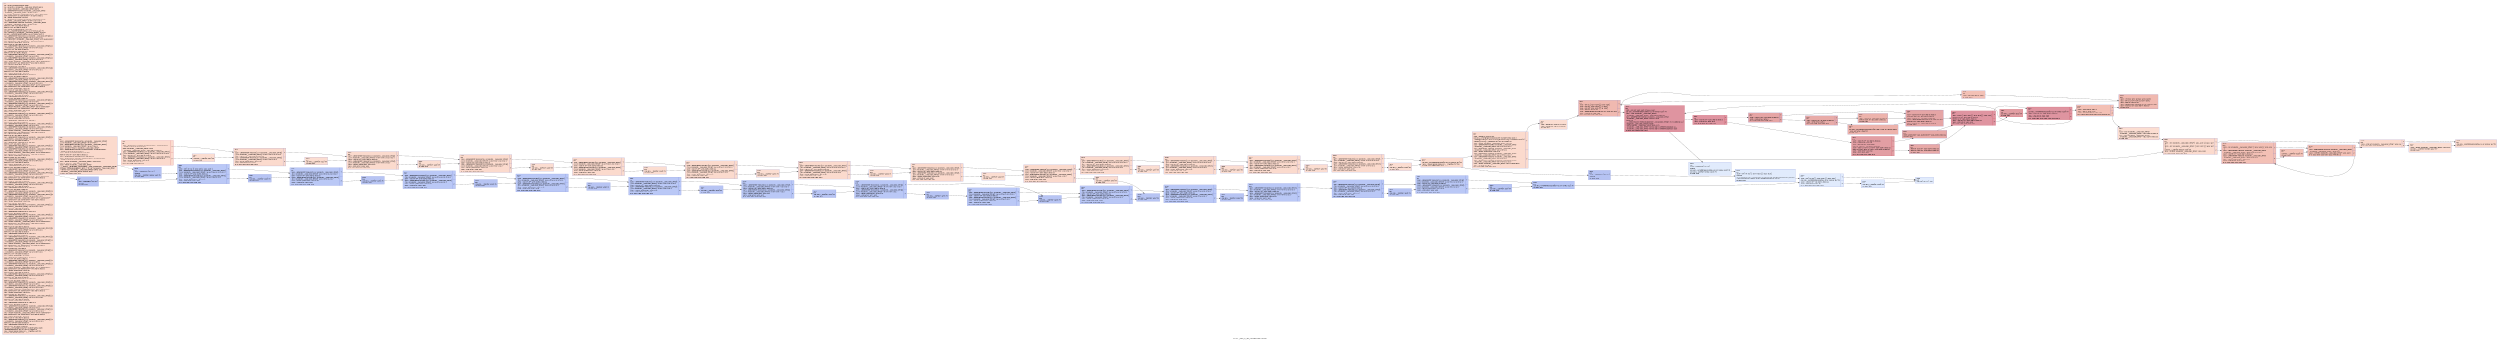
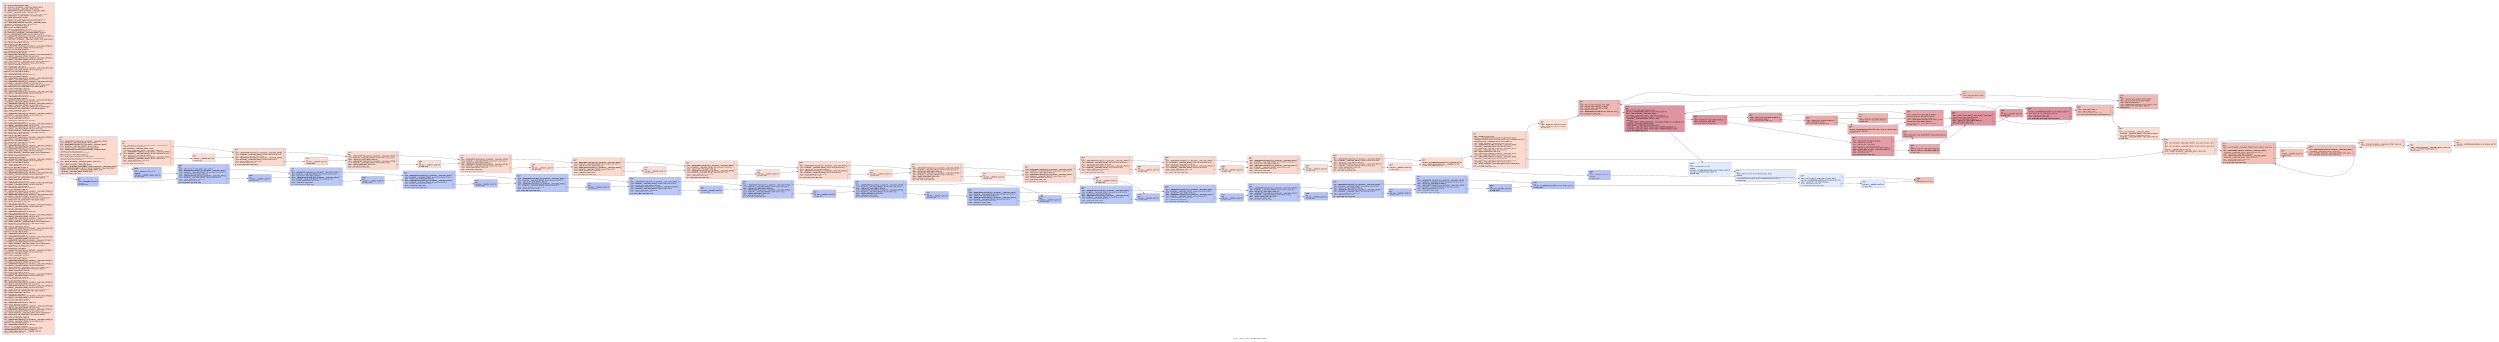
(1925, 180) -> (1925, 180)
none -> (1316, 196)
